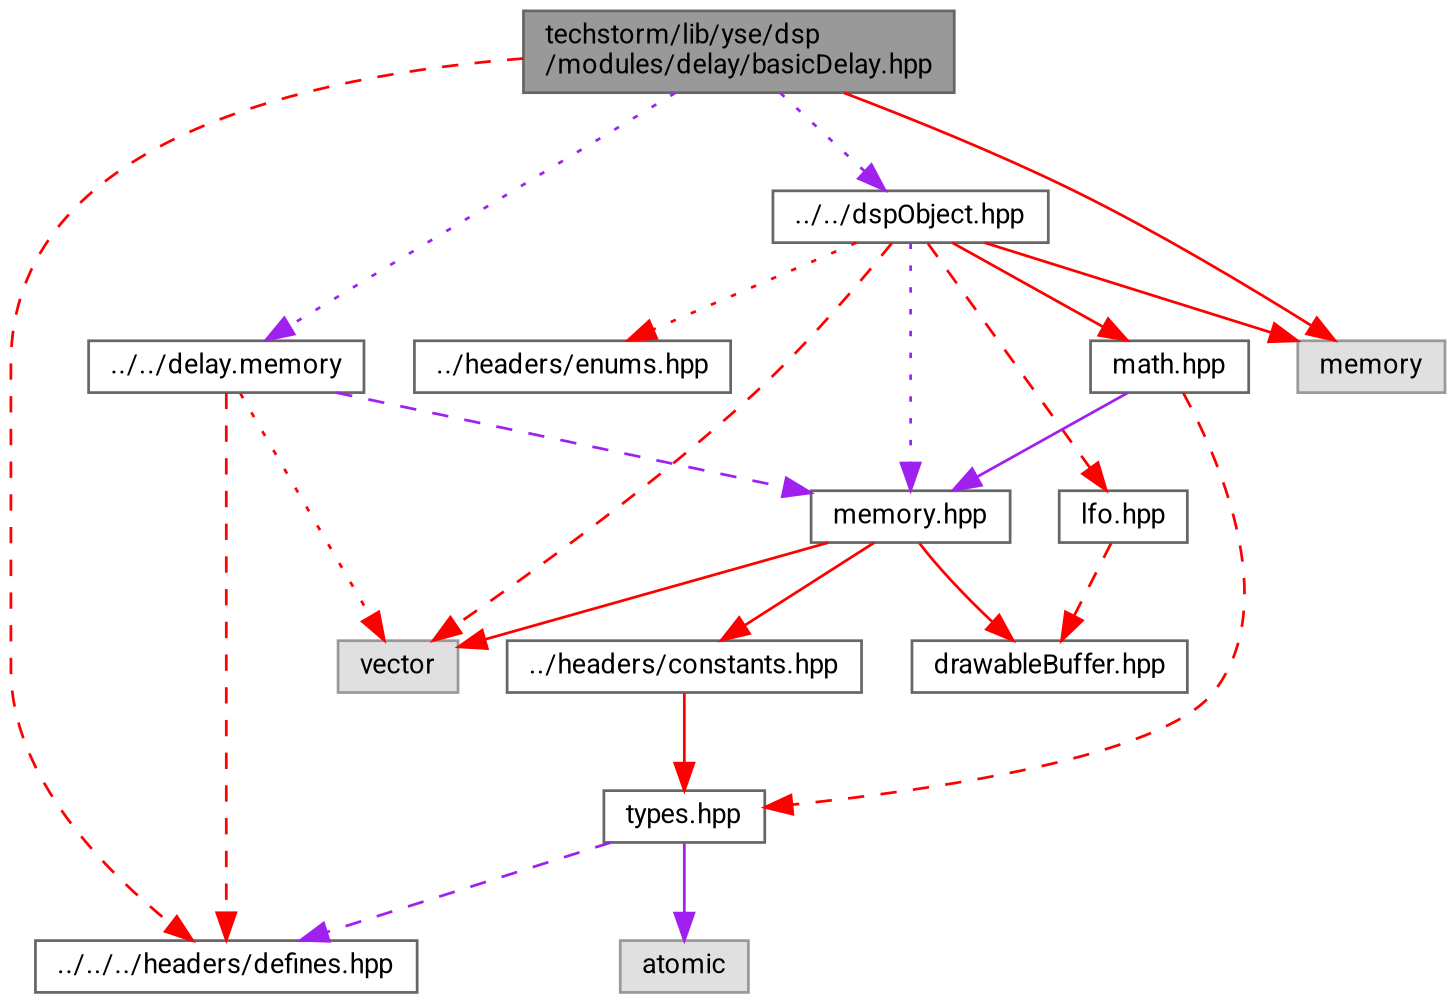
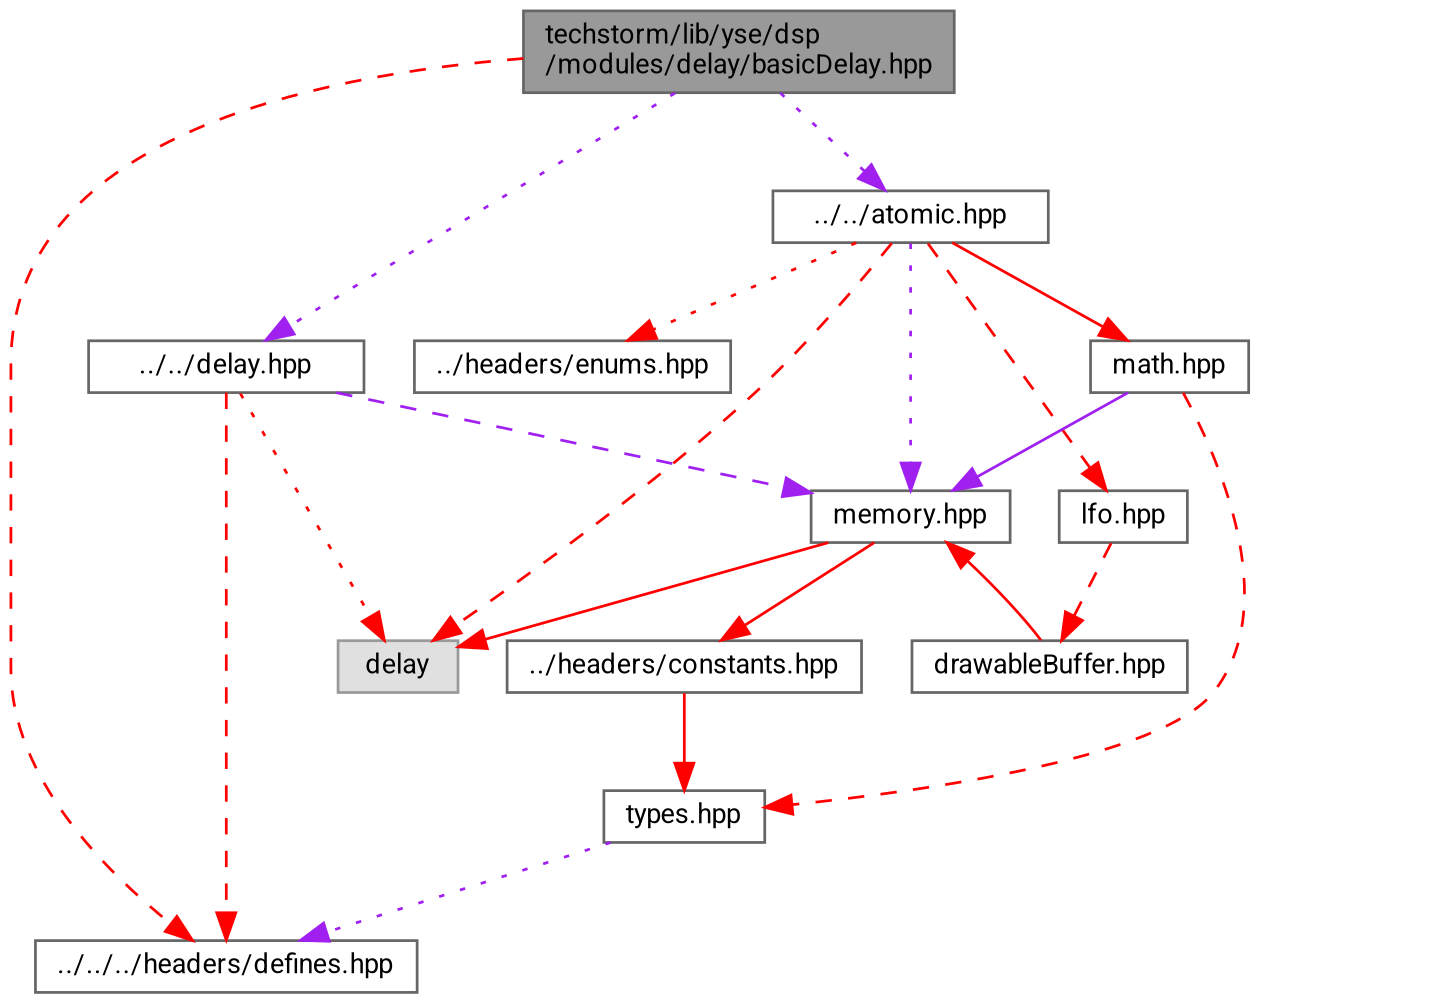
(911, 217) -> (911, 217)
(226, 367) -> (226, 367)
(1371, 367) -> none
(954, 584) -> (1006, 599)
(398, 667) -> (398, 667)
(469, 887) -> (469, 887)
(684, 967) -> none
